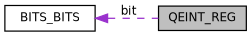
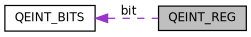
(50, 18) -> (50, 18)
